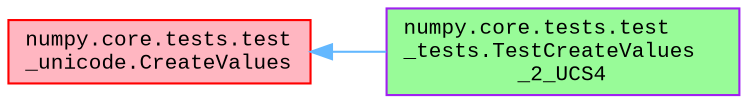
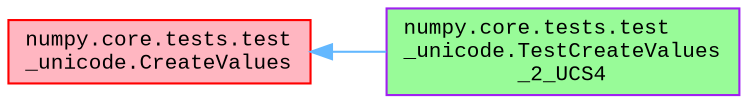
(563, 52) -> (563, 52)
